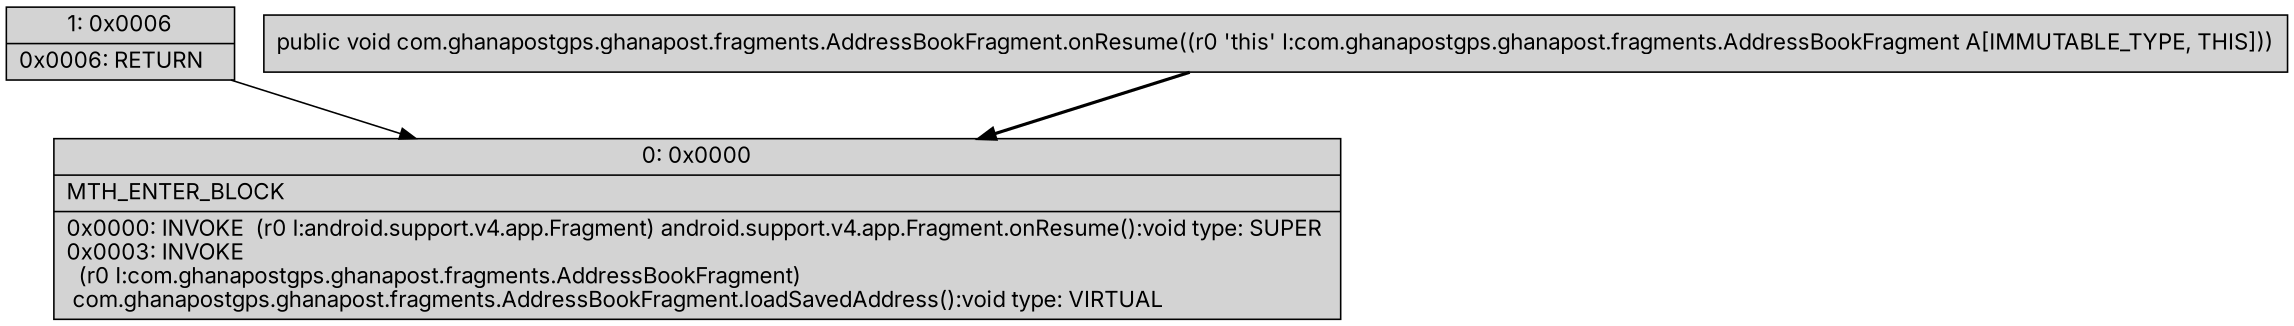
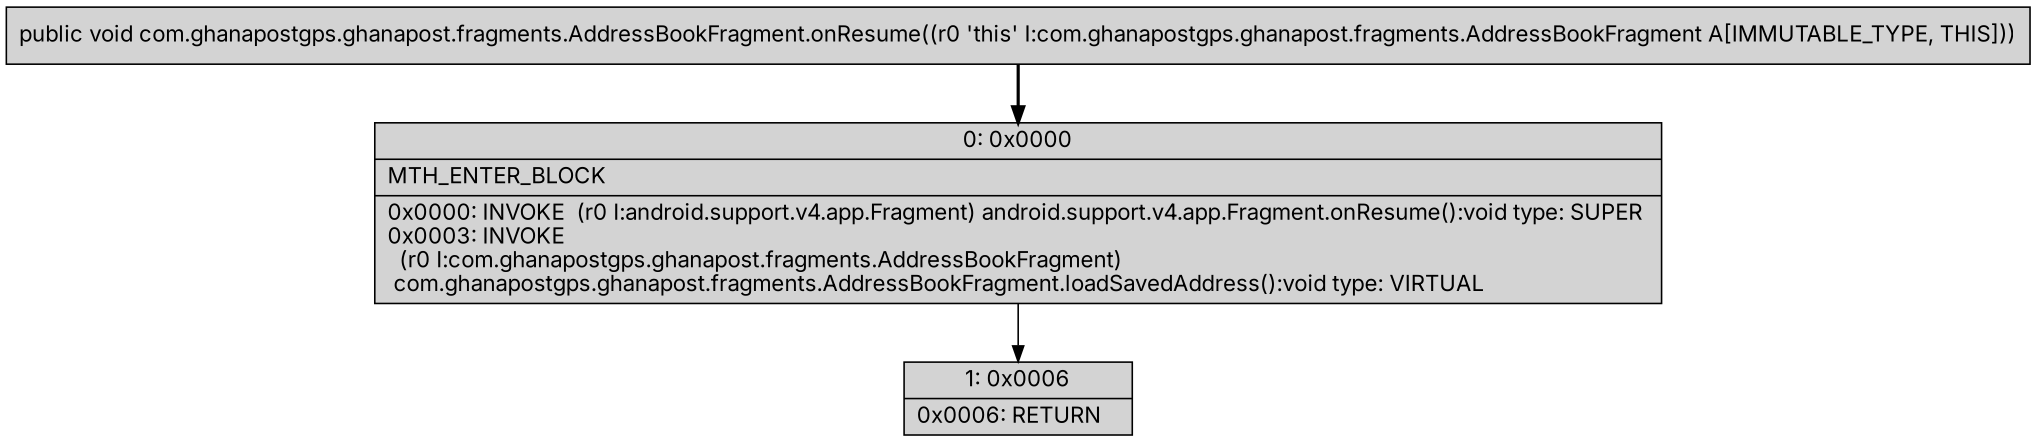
(316, 107) -> (1018, 325)
